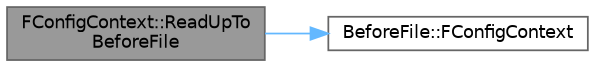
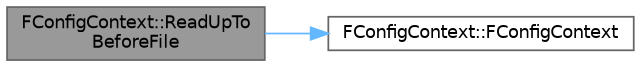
(458, 34) -> (481, 34)
